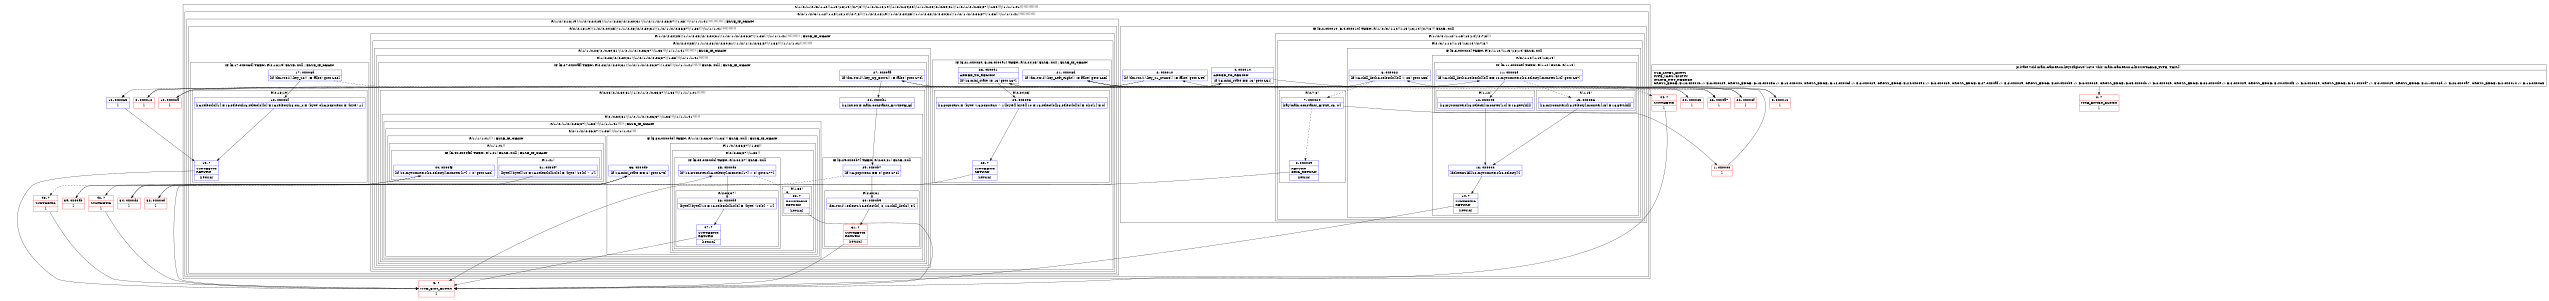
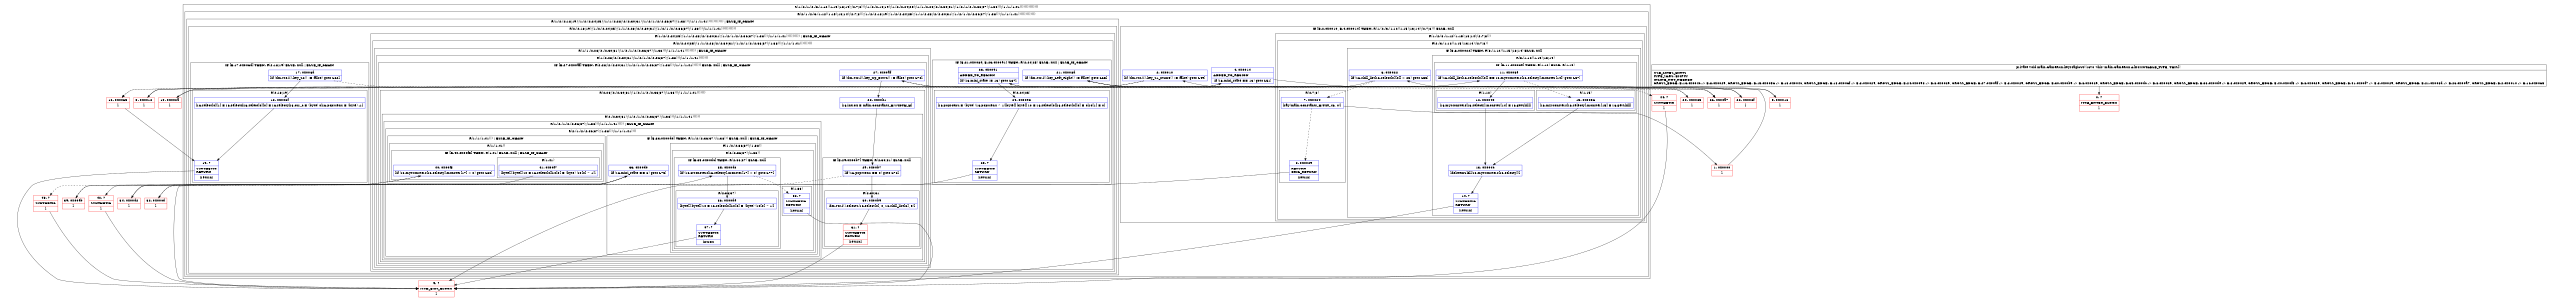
(118, 103) -> (118, 103)
(797, 202) -> (796, 202)
(709, 242) -> (709, 242)
